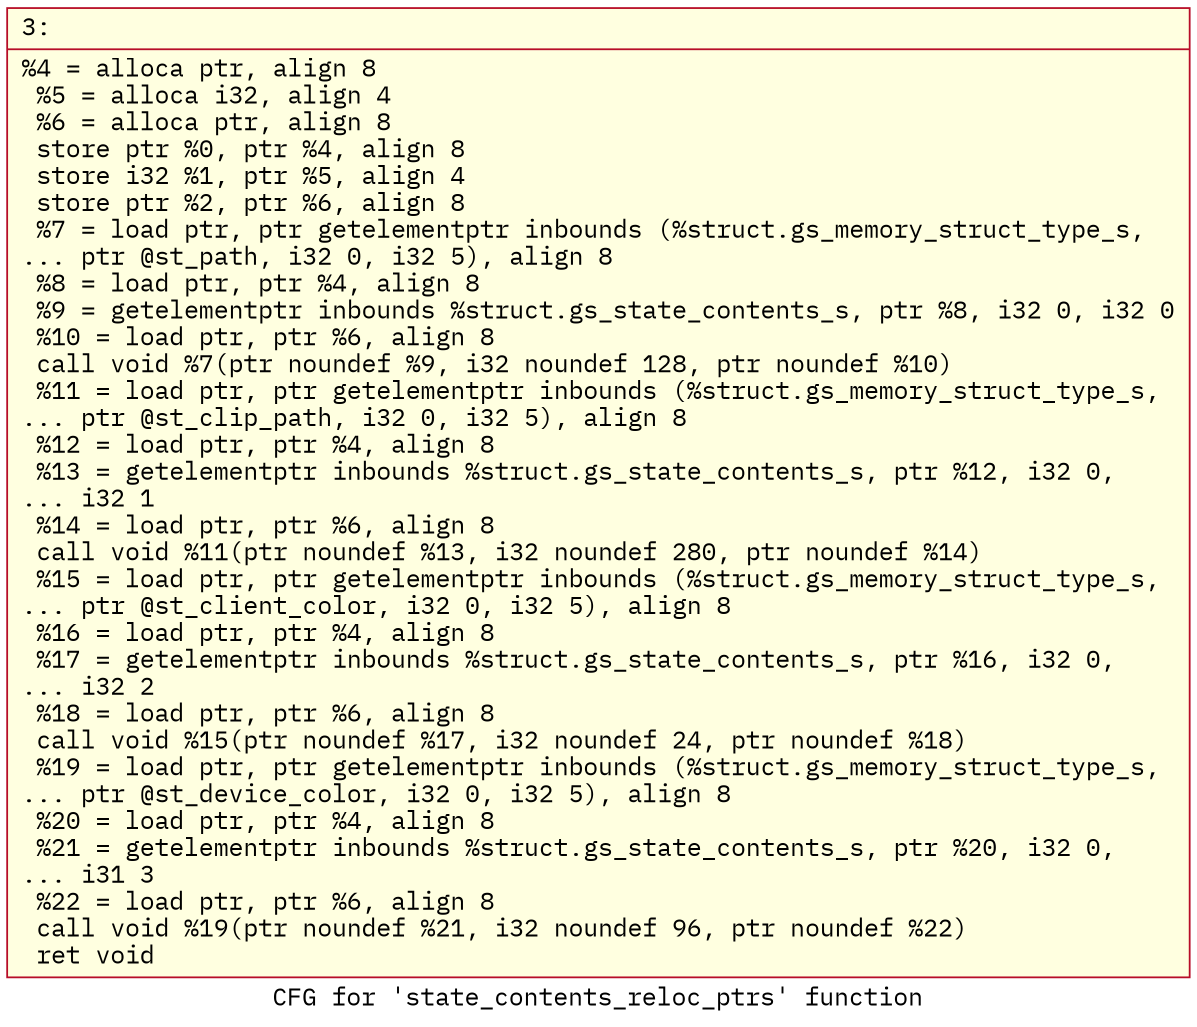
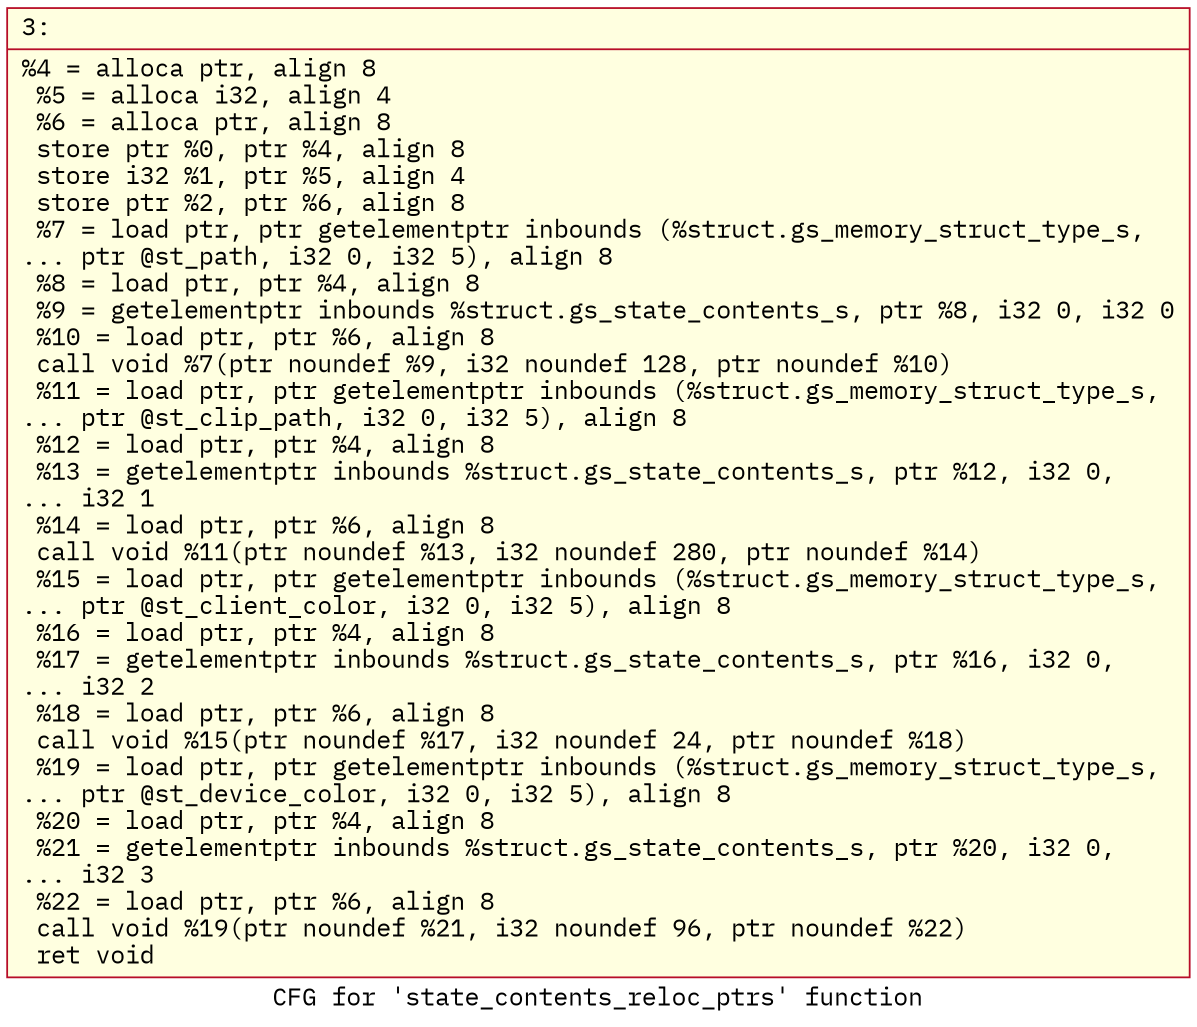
(89, 875) -> (89, 875)
